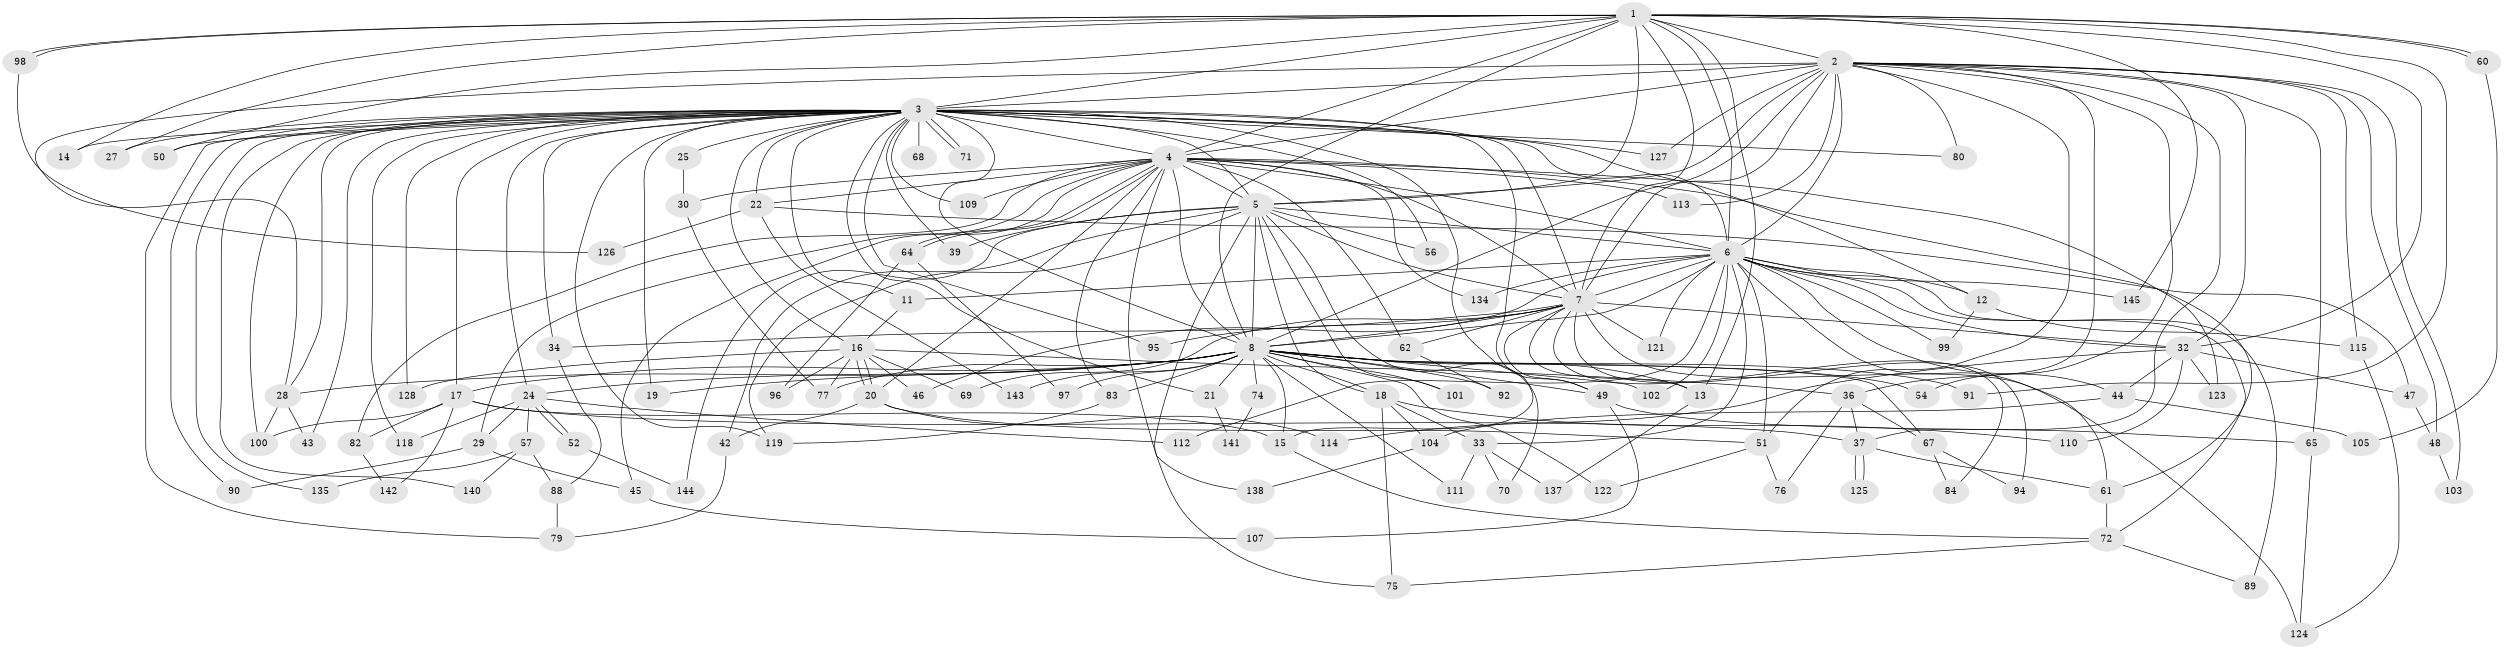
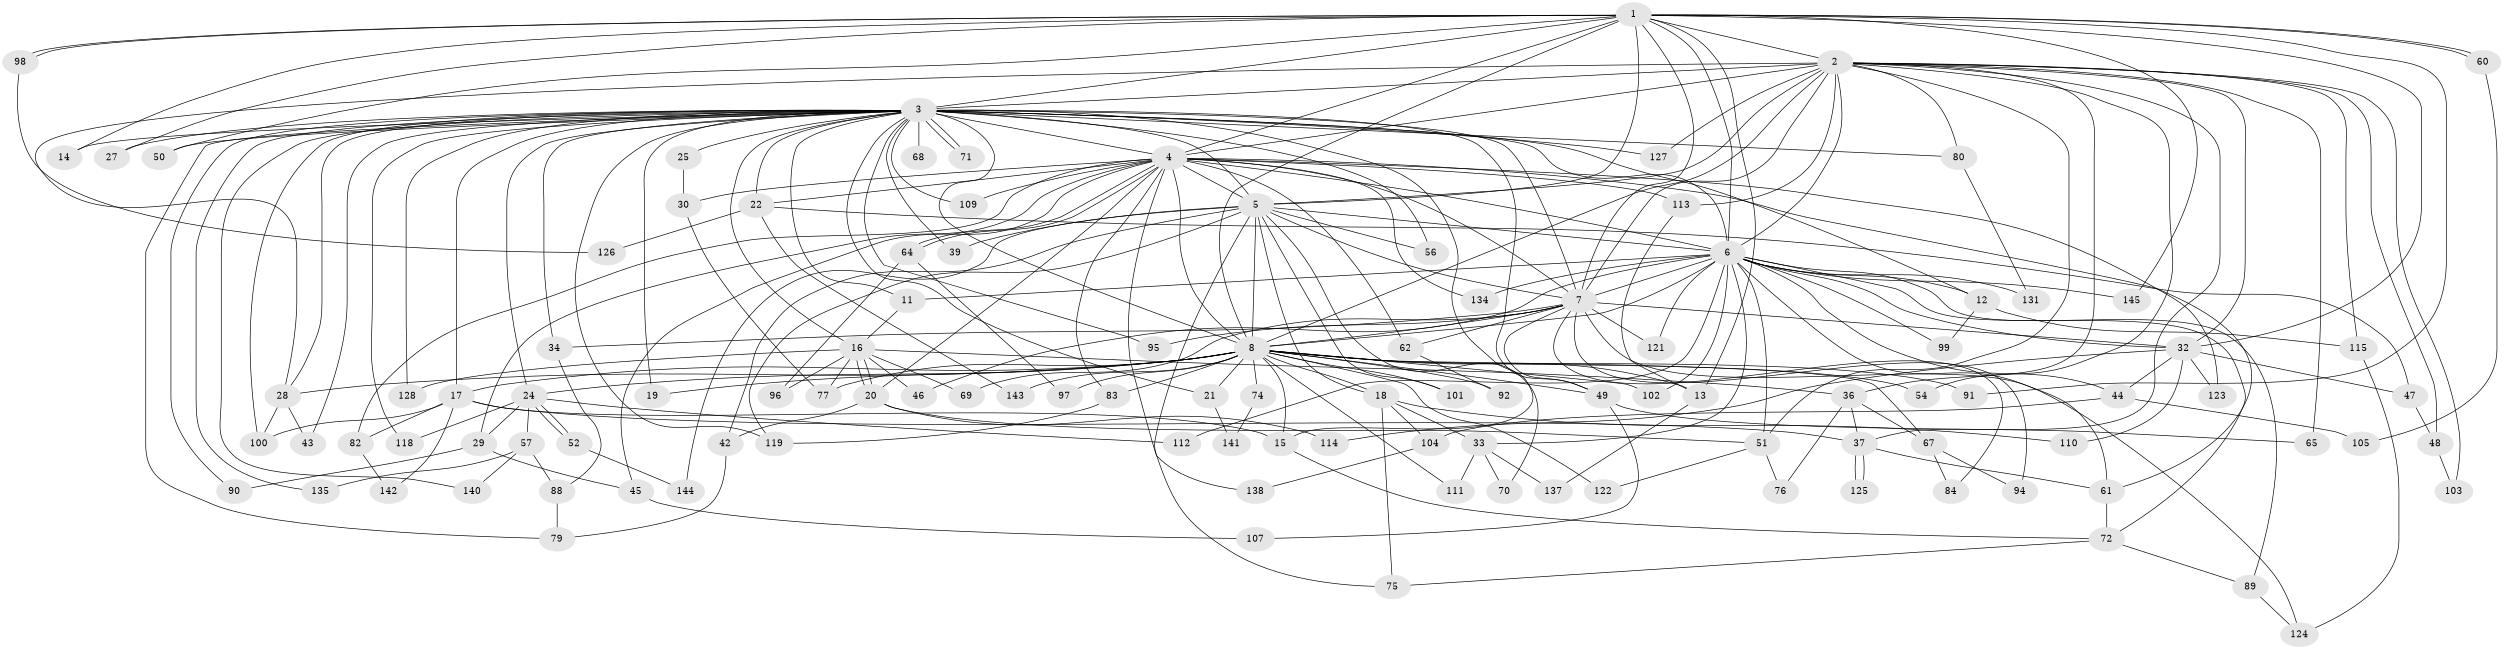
none -> (2031, 301)
(1547, 369) -> (1623, 314)
(2306, 539) -> (2275, 611)
